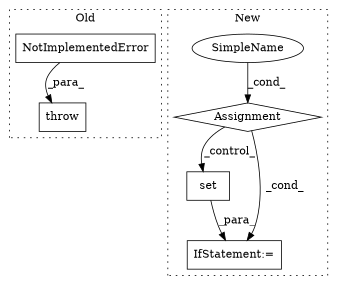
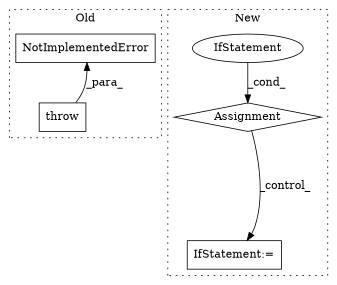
(248, 48) -> (248, 48)
(47, 77) -> (84, 88)
(208, 186) -> none
(285, 186) -> (285, 186)
